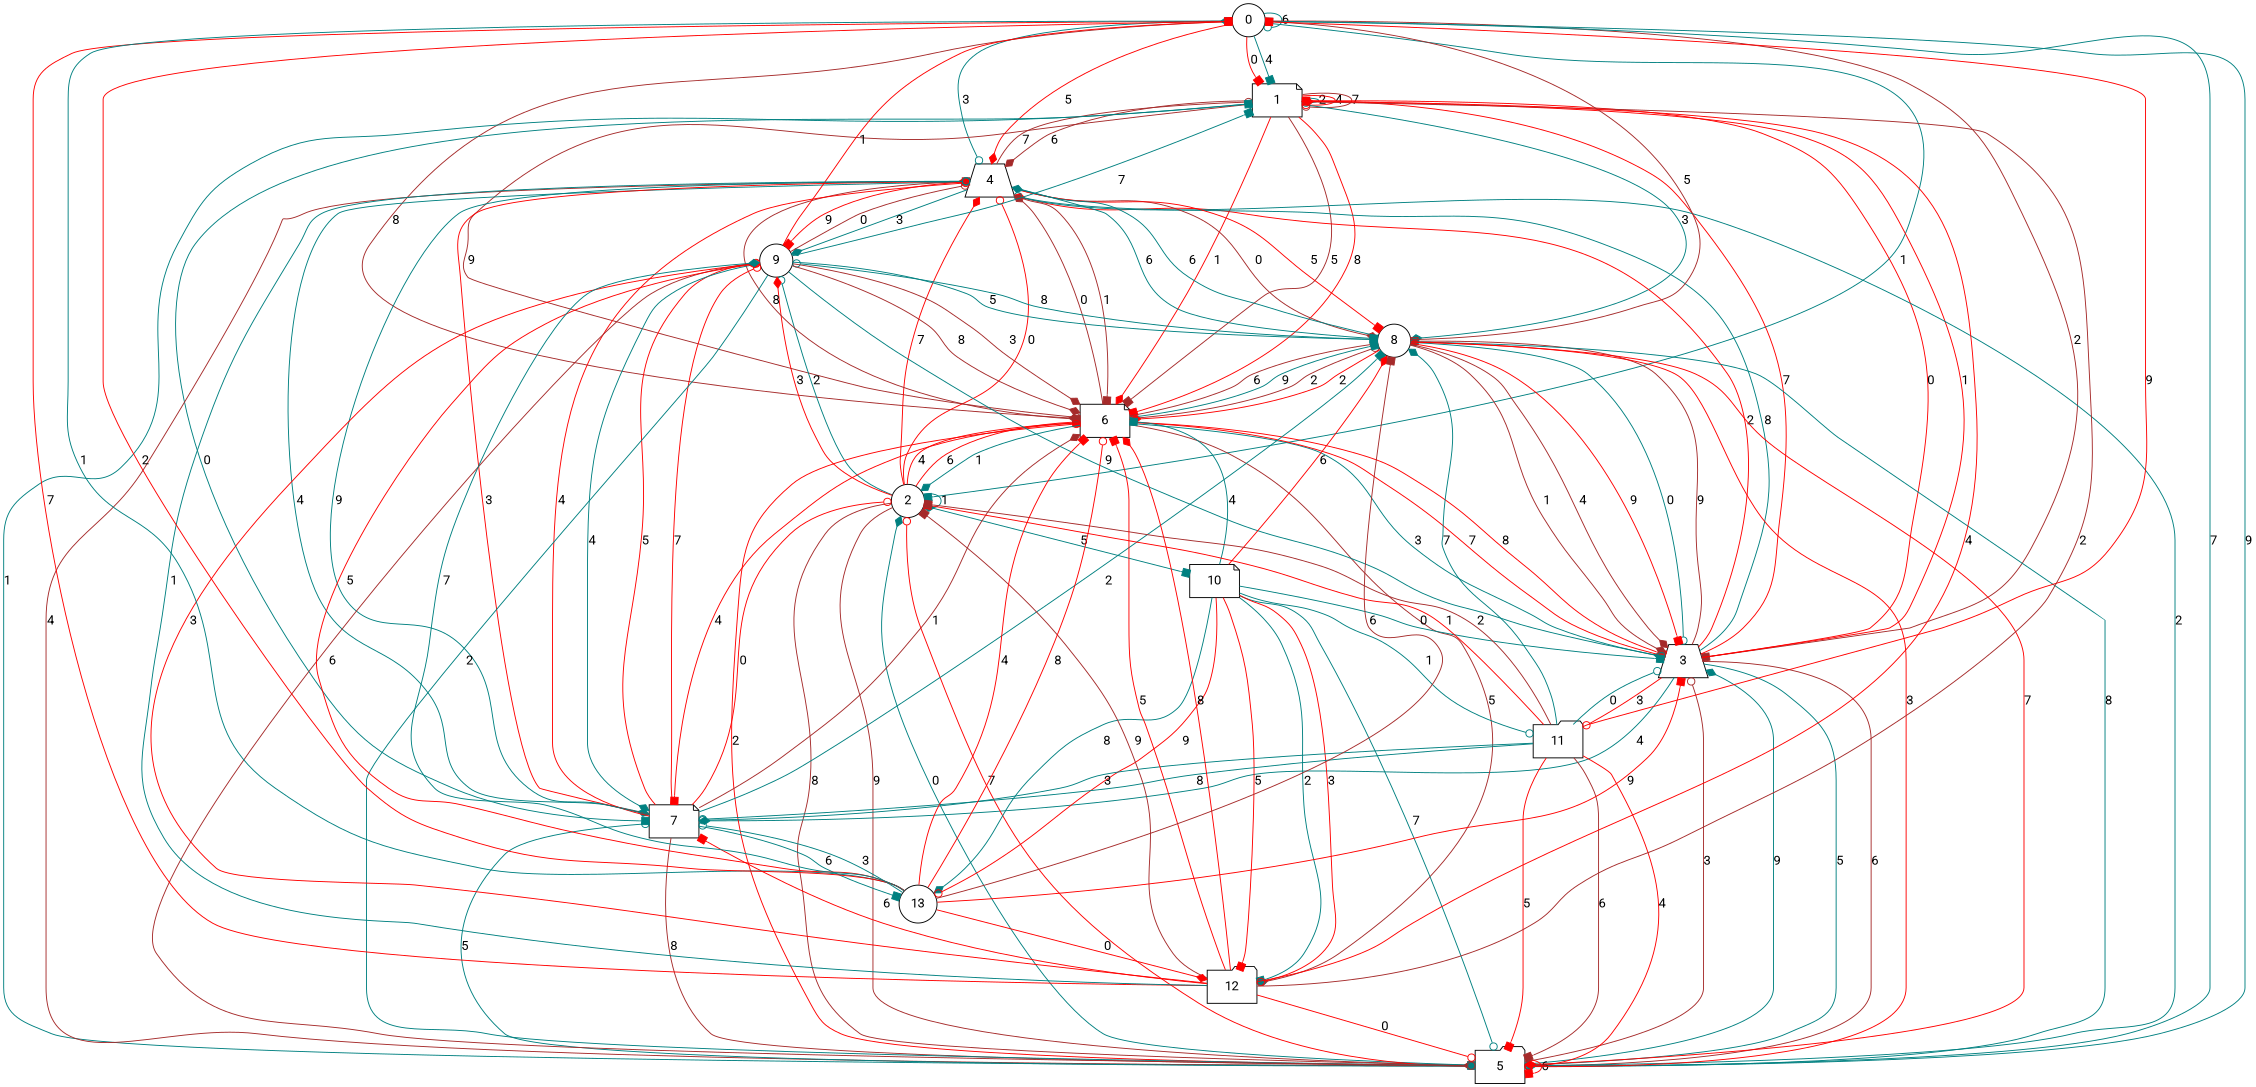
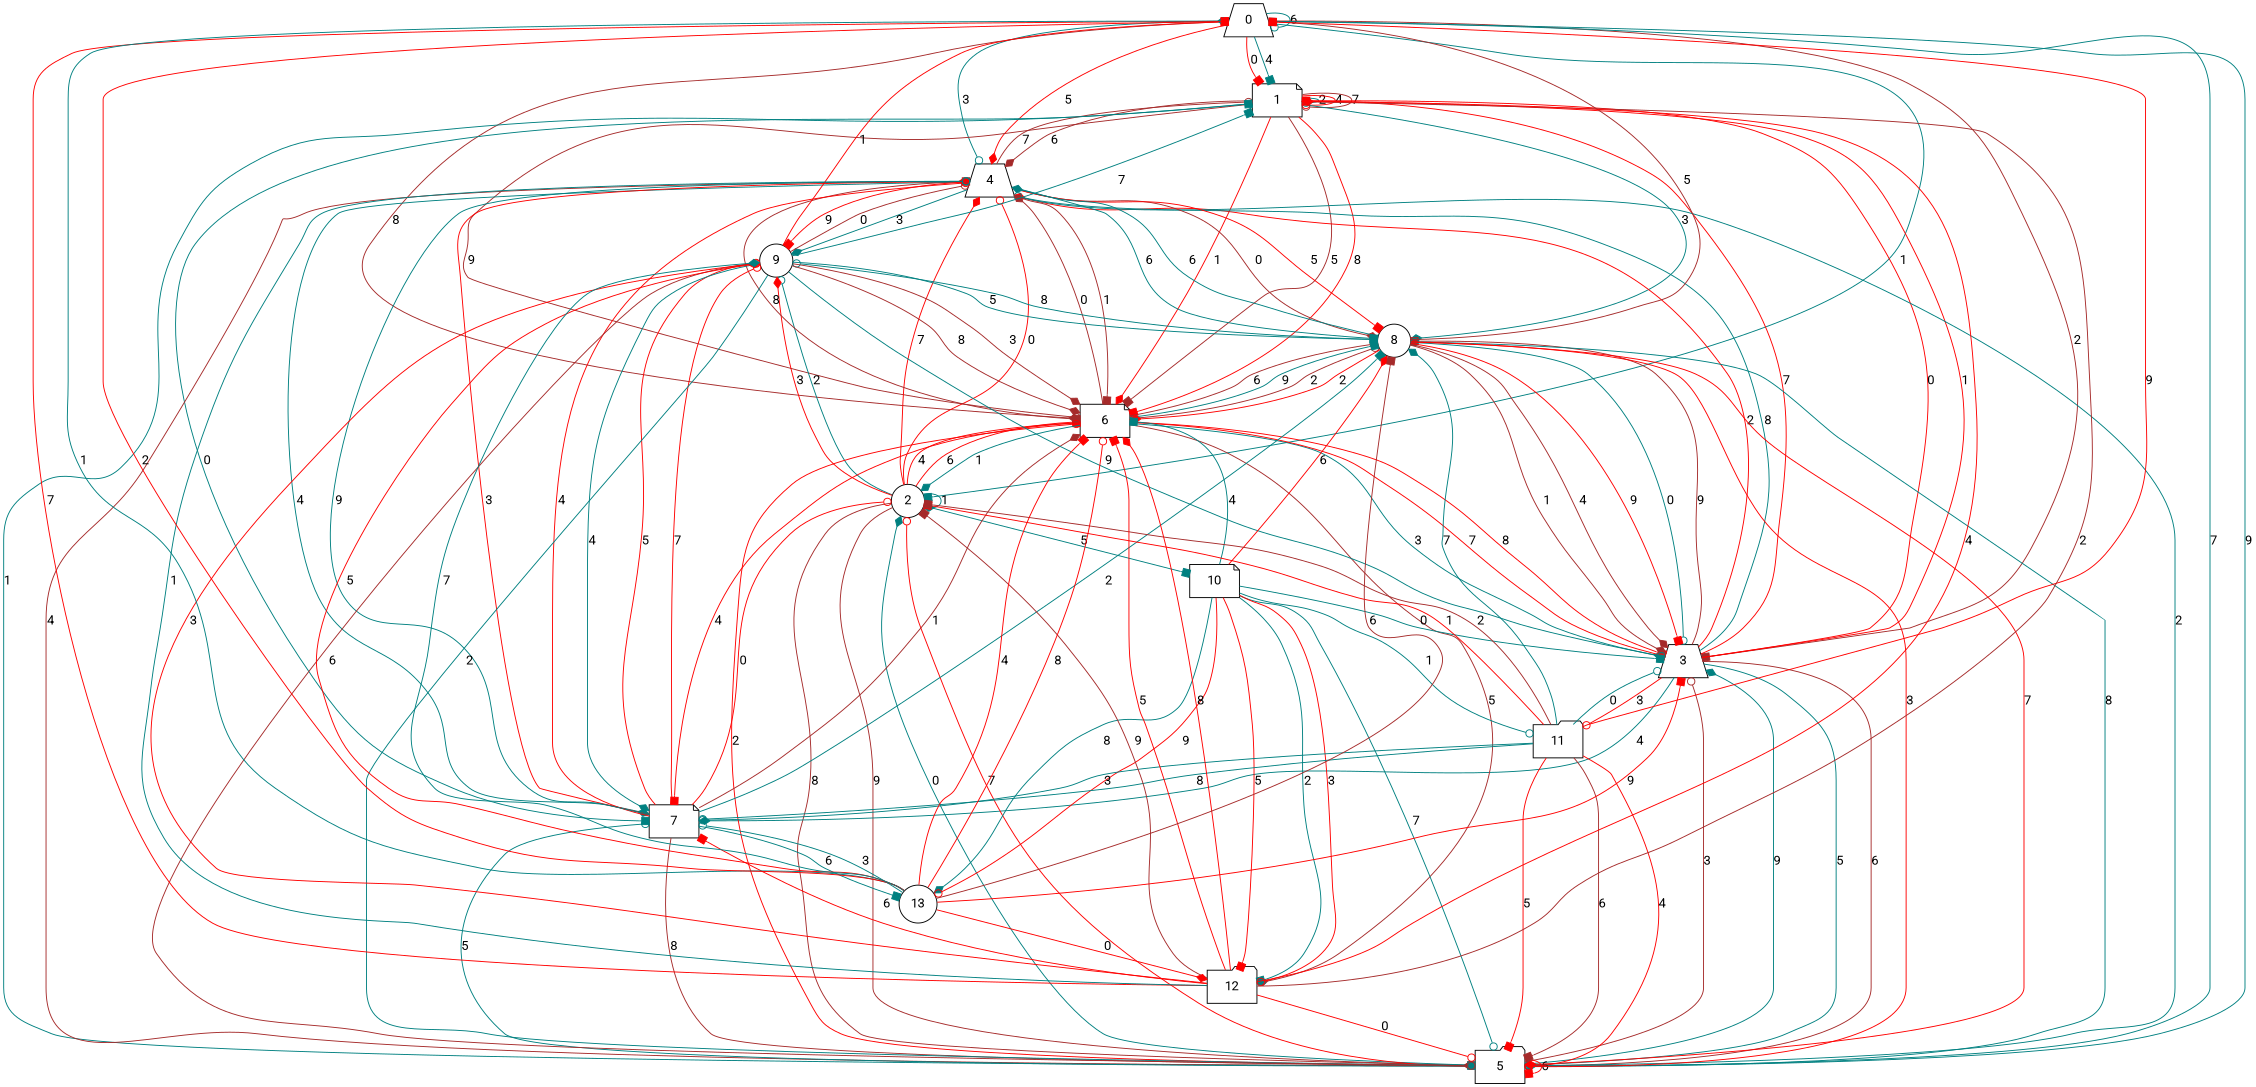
(1249, 20) -> (1249, 20)
